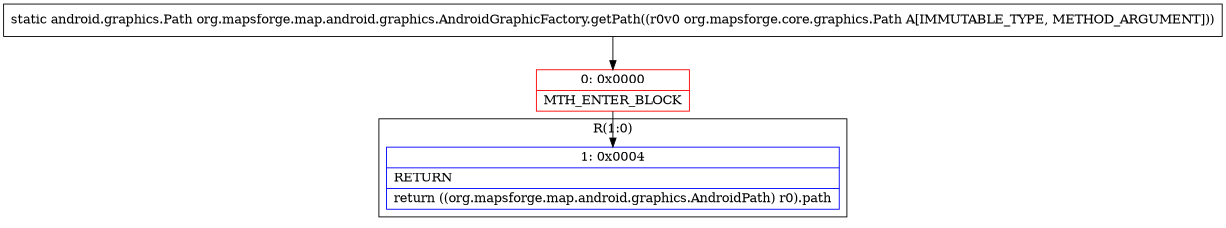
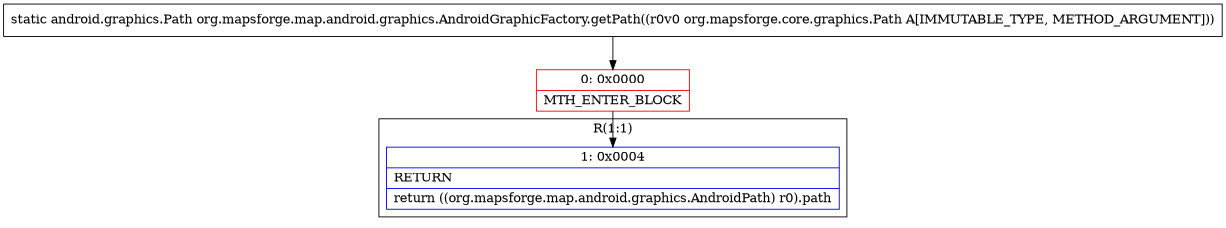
(613, 129) -> (613, 129)
